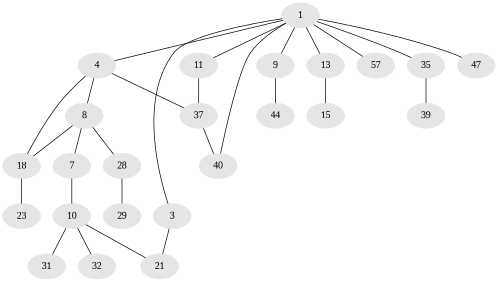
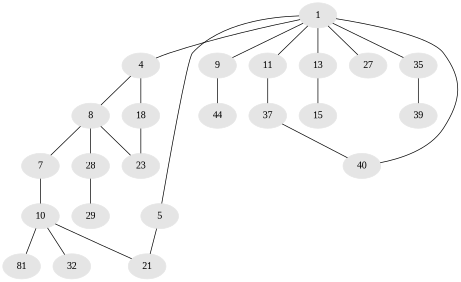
(376, 66) -> (368, 66)
(476, 66) -> none
(148, 91) -> none
(53, 141) -> (116, 141)
(172, 216) -> (160, 216)
(47, 266) -> (22, 266)
